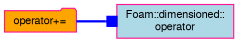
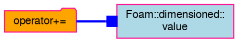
(175, 21) -> (175, 21)
